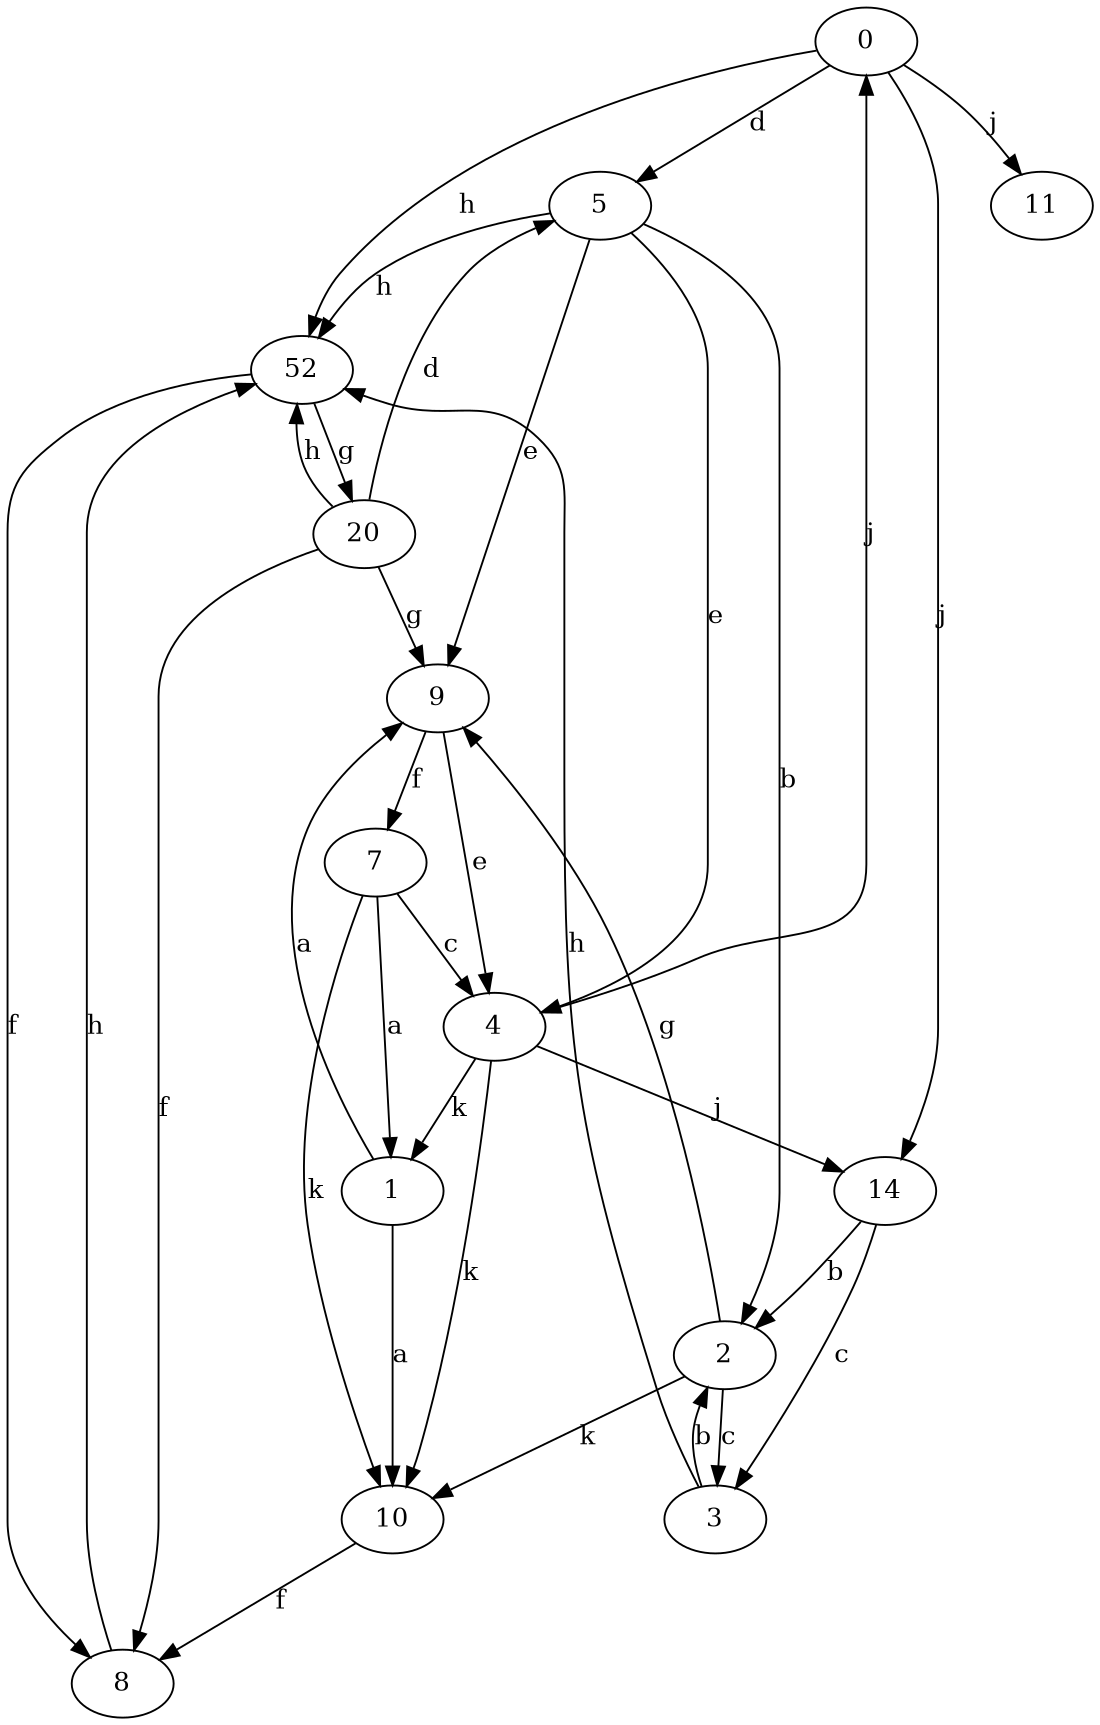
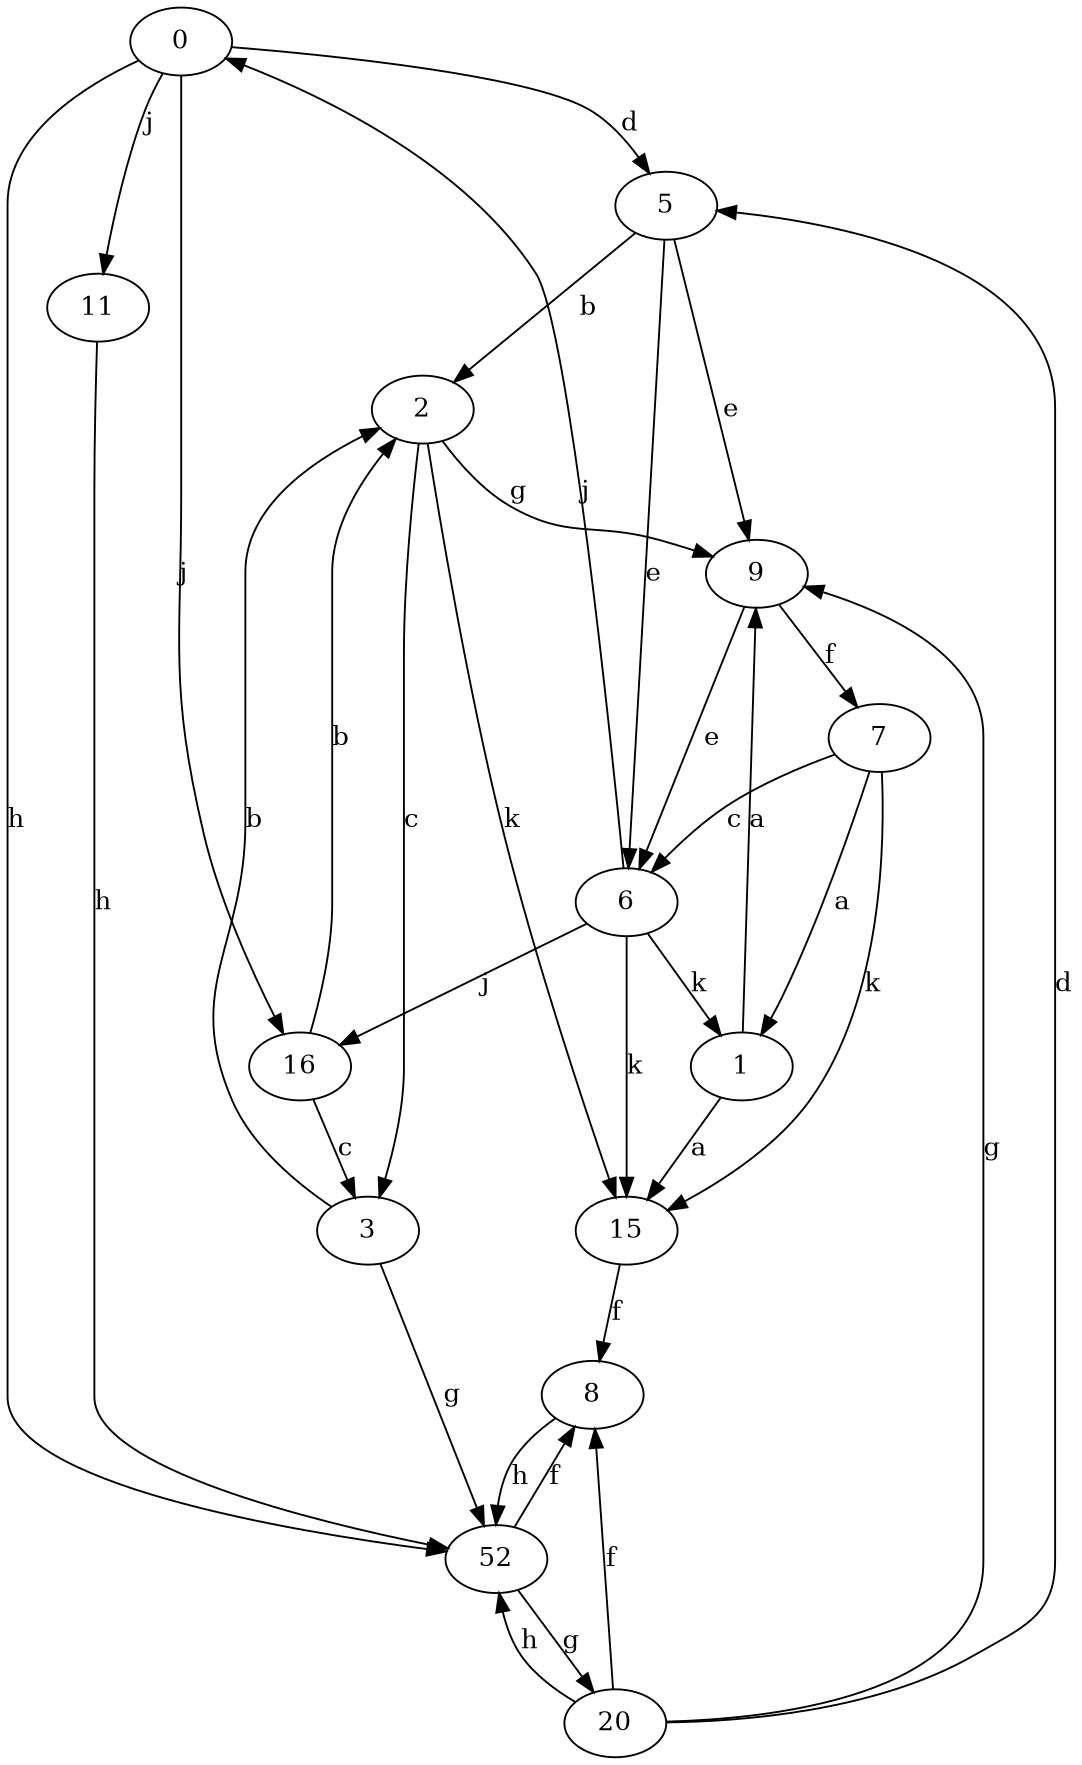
(428, 246) -> (94, 1059)
(578, 945) -> (453, 1395)
(495, 1027) -> (627, 902)
(885, 1191) -> (300, 1066)
(393, 1519) -> (627, 1231)
